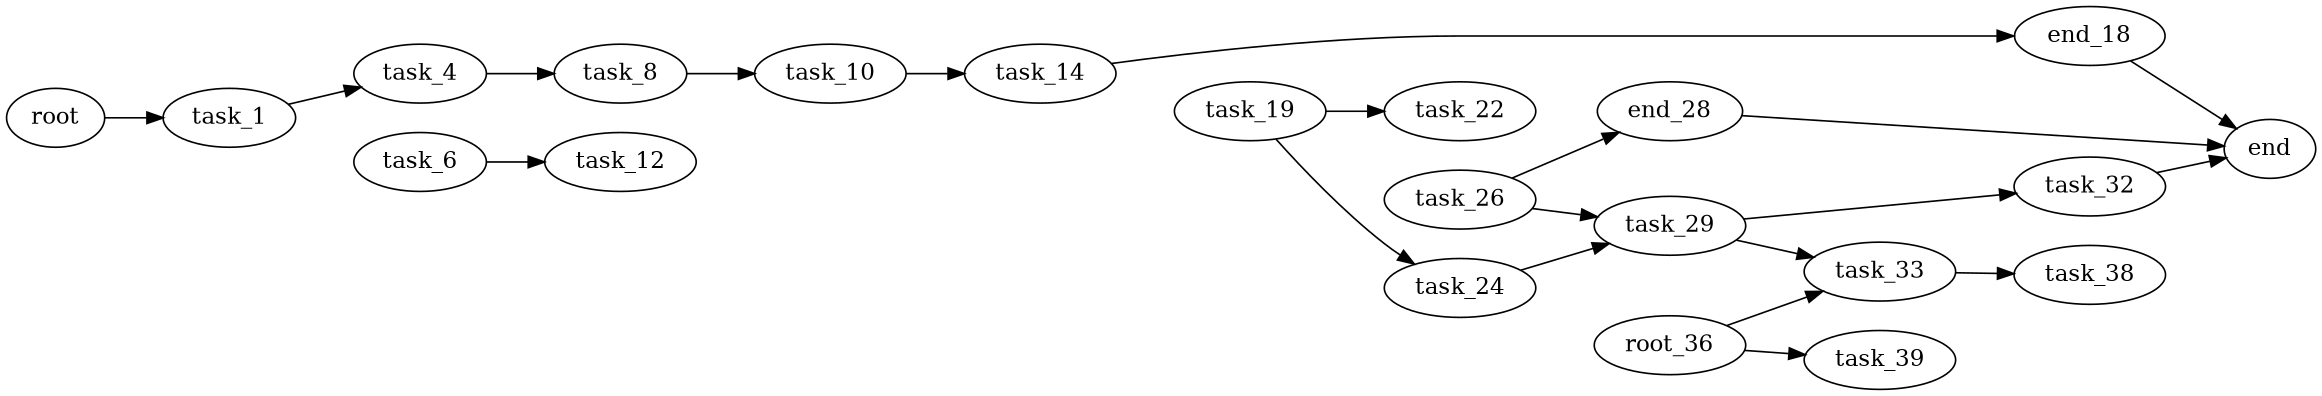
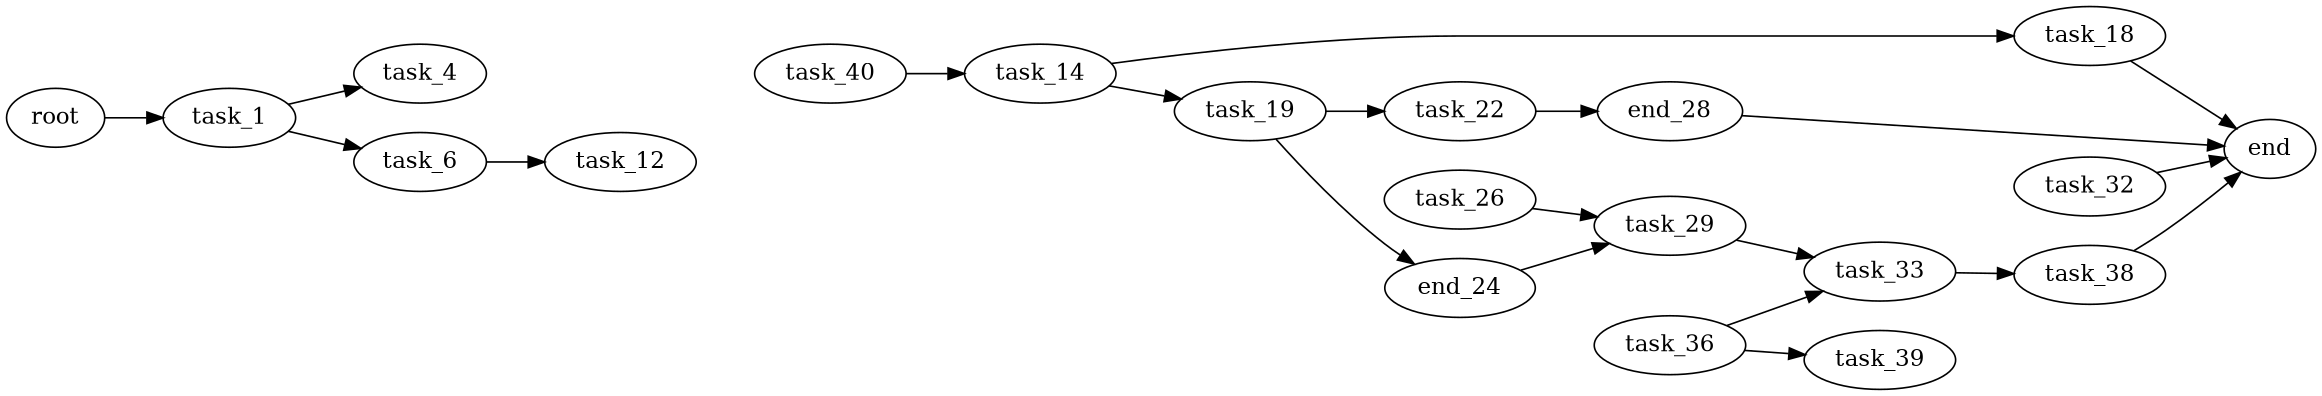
(2090, 36) -> (2090, 36)
(620, 74) -> none
(830, 74) -> (830, 74)
none -> (1137, 91)
none -> (317, 138)
(1558, 159) -> (1558, 111)
(1872, 207) -> none
none -> (2182, 218)
(1460, 288) -> (1460, 288)
(1670, 345) -> (1670, 345)
